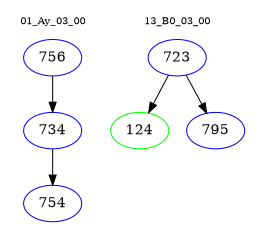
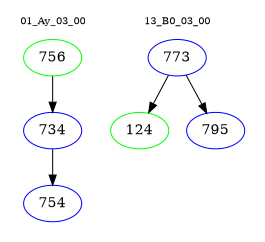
(53, 58) -> (53, 58)
(177, 58) -> (177, 58)
